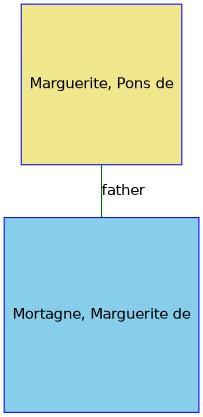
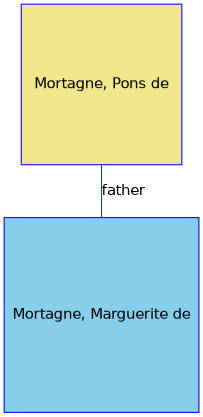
(102, 84) -> (102, 84)
